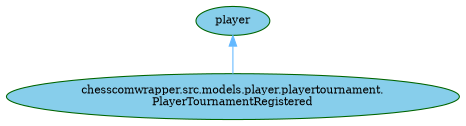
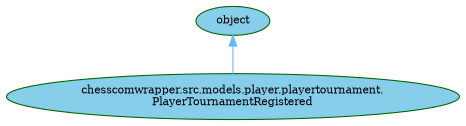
(233, 21) -> (233, 21)
